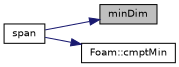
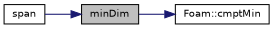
(58, 40) -> (152, 14)
